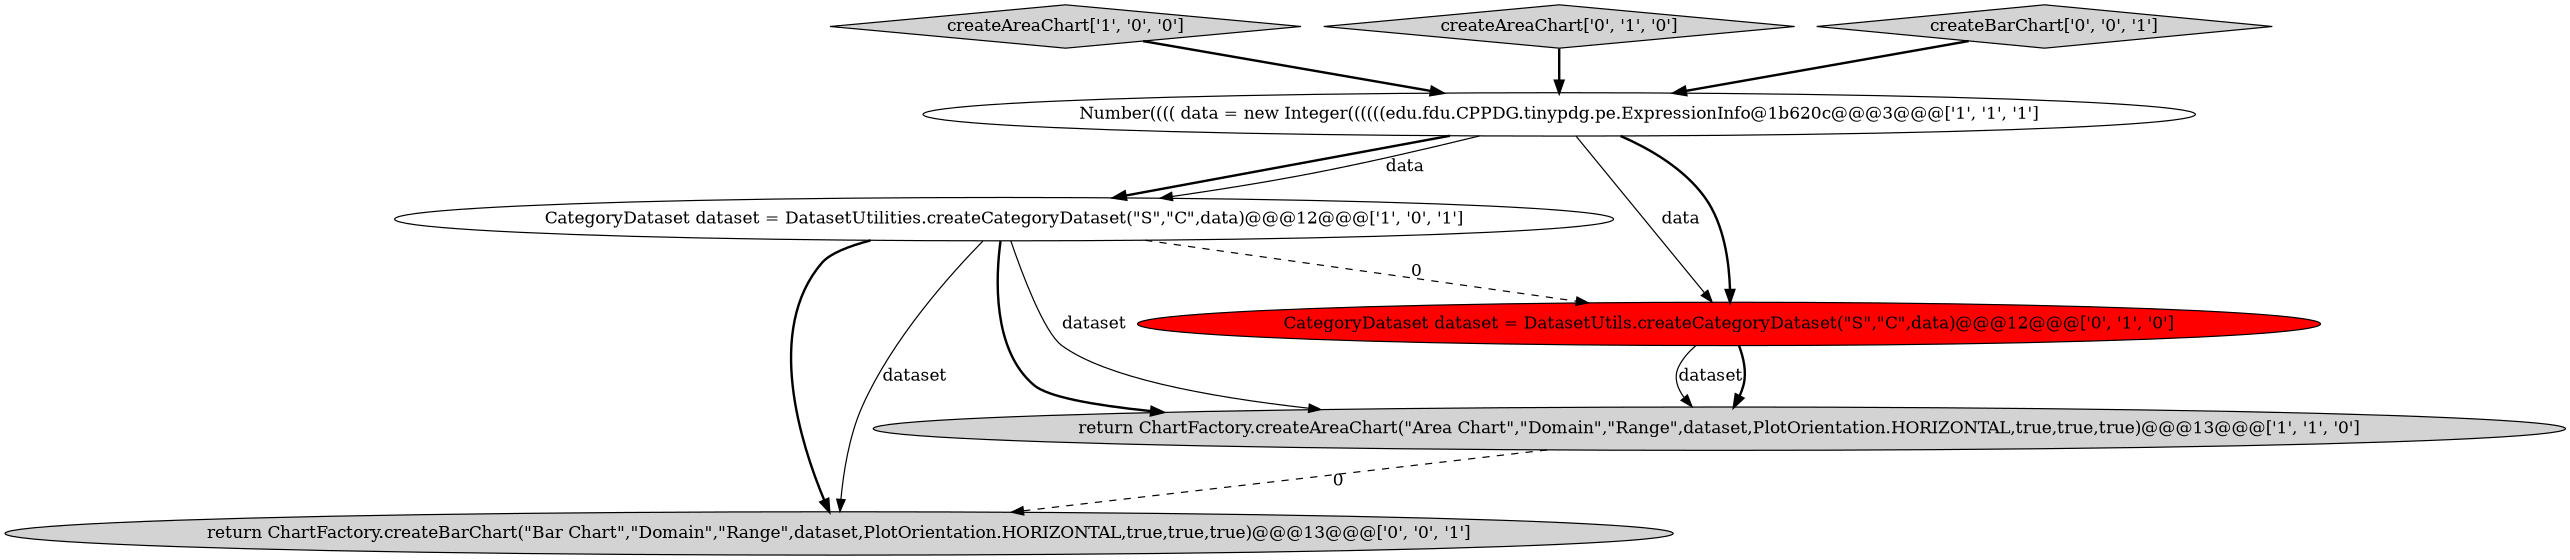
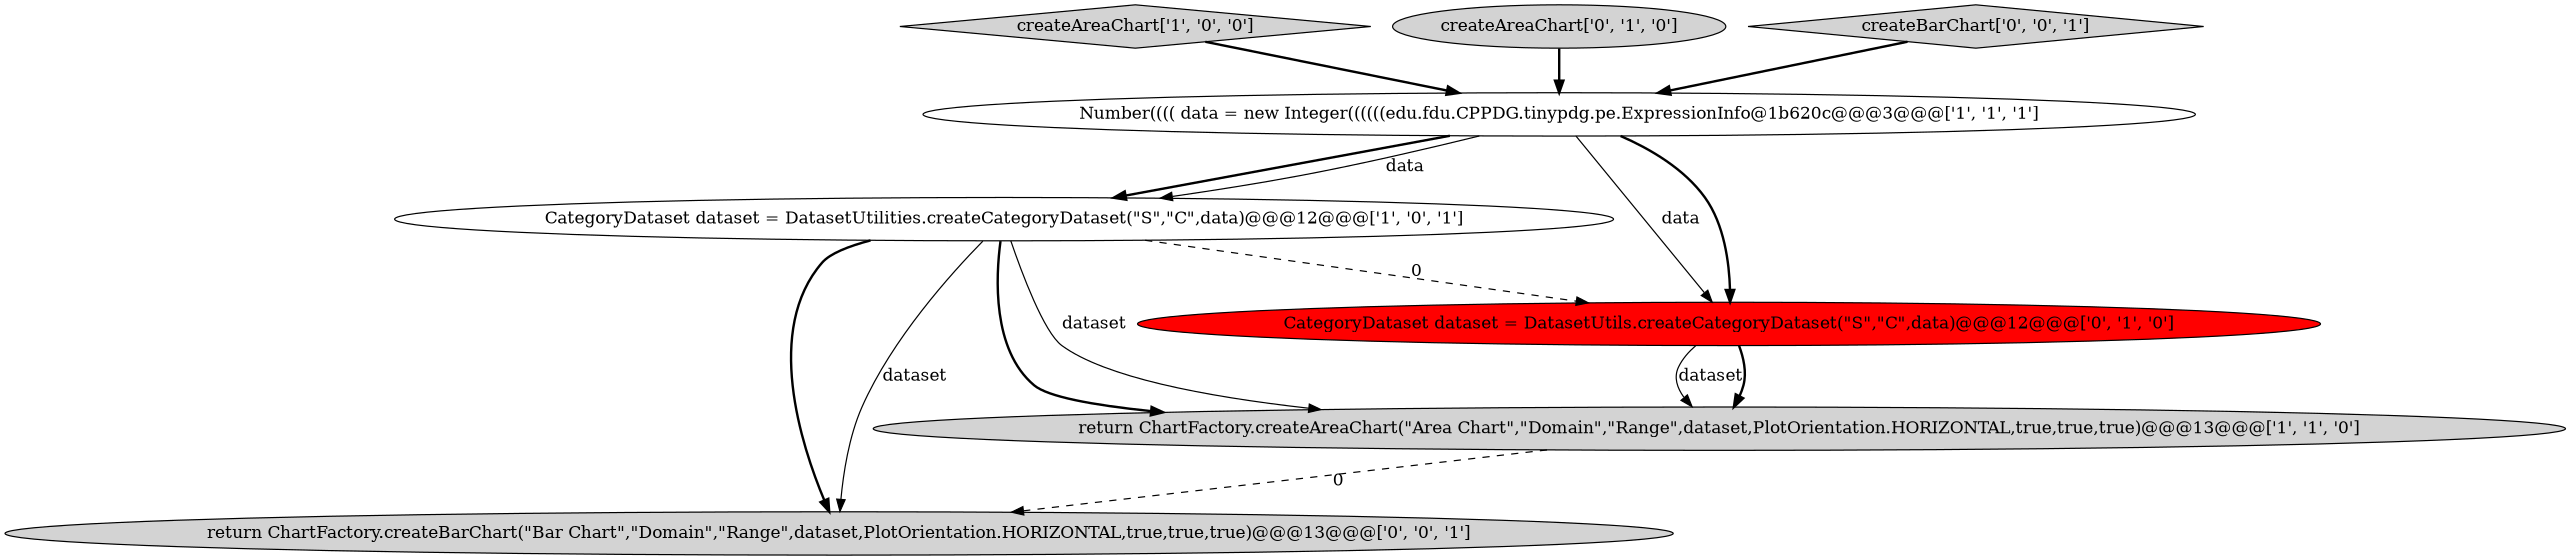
(1559, 26) -> (1559, 26)
